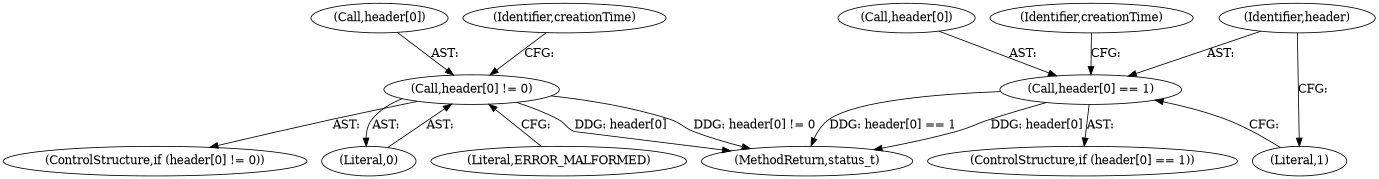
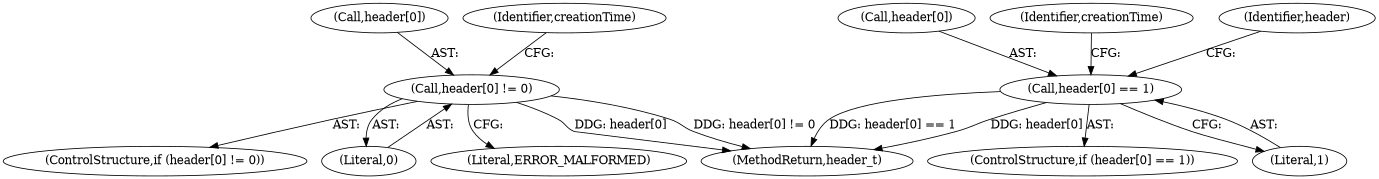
(1223, 54) -> (1223, 54)
(1298, 85) -> (1187, 130)
(1266, 125) -> (1266, 125)
(518, 128) -> (471, 128)
(807, 161) -> (807, 161)
